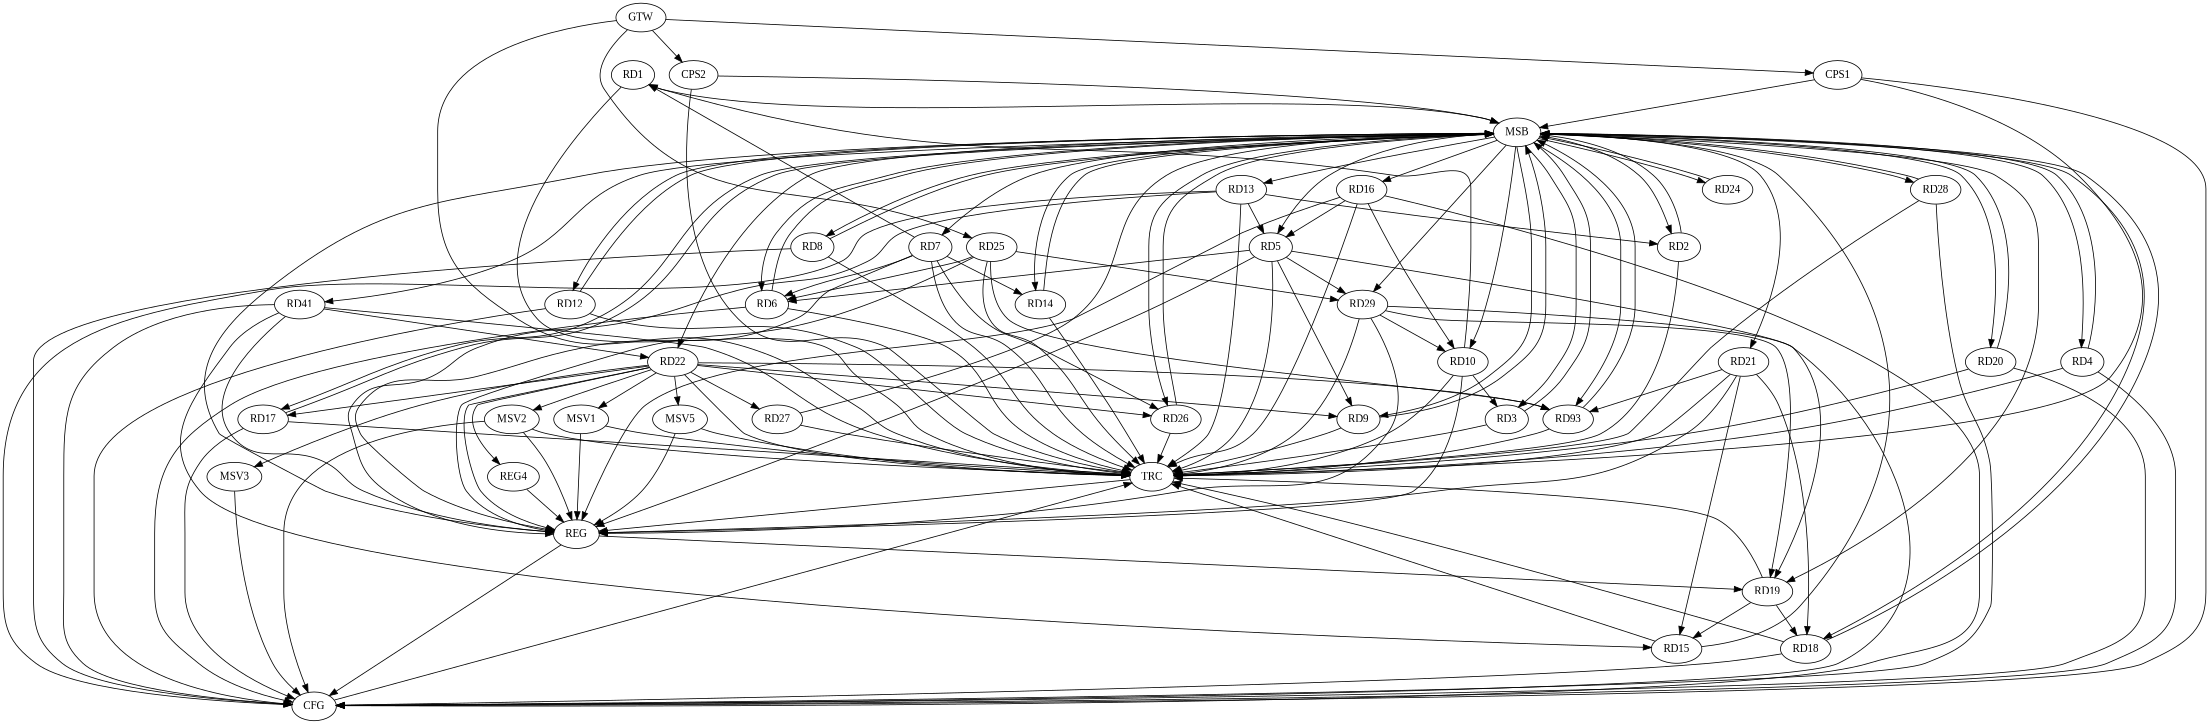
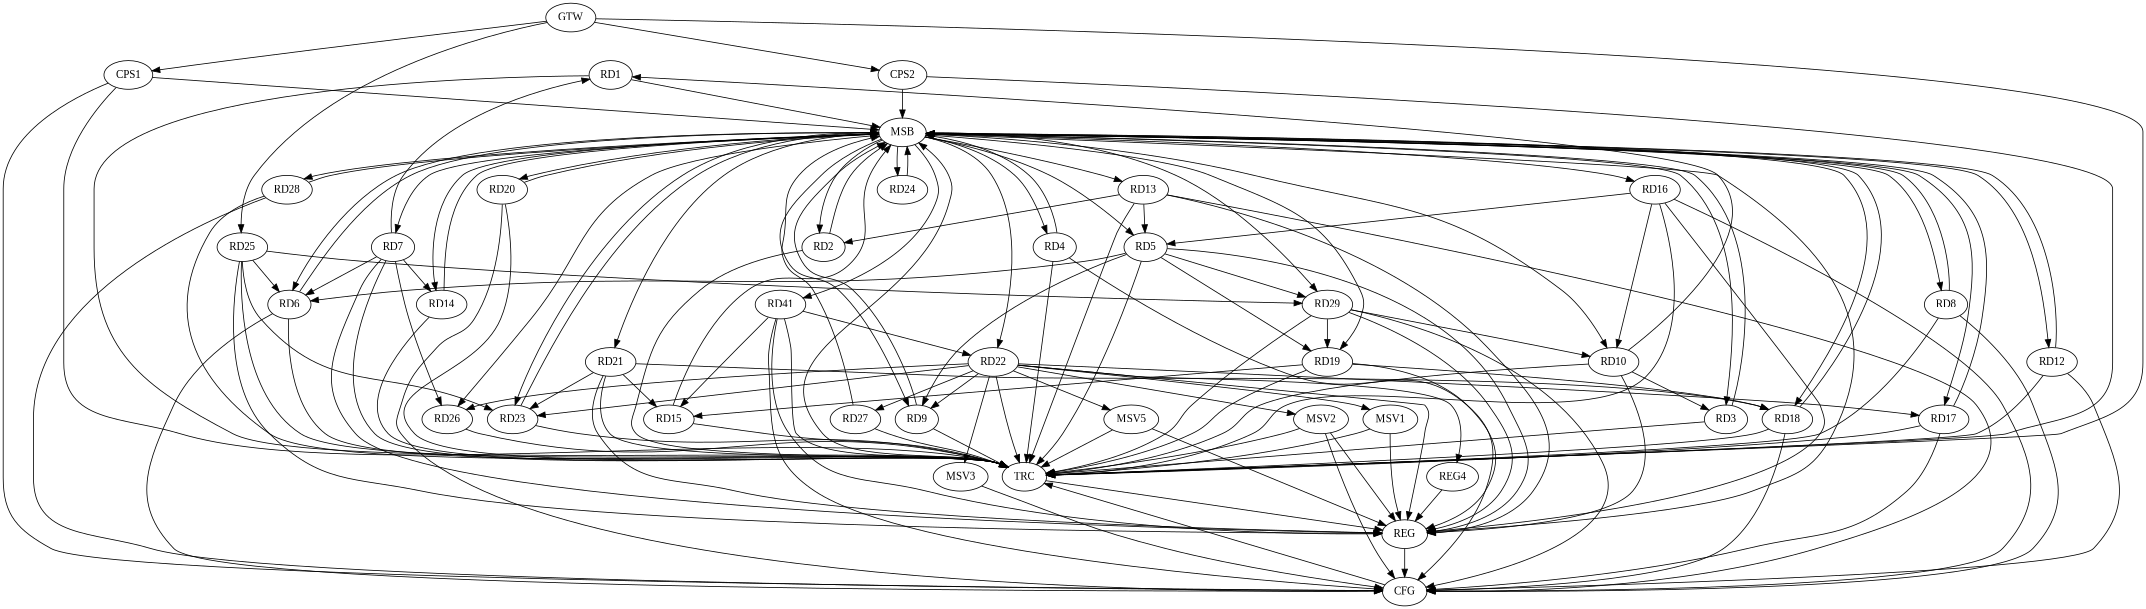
(1225, 171) -> (816, 359)
(1568, 419) -> (513, 419)
(1167, 563) -> (1479, 419)
